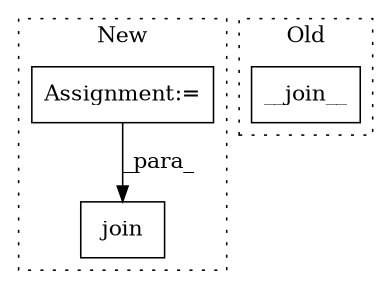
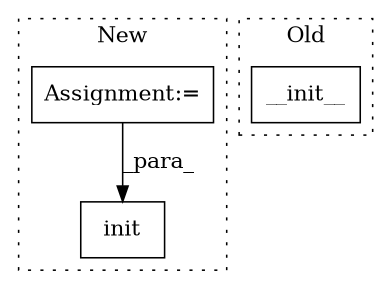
(306, 95) -> (306, 95)
(123, 230) -> (123, 230)
